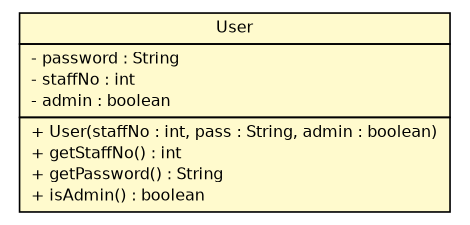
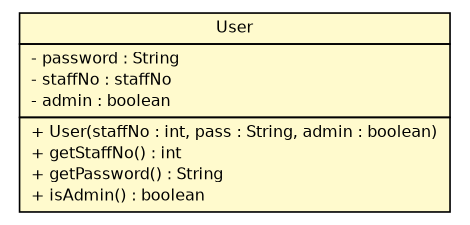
(83, 80) -> (102, 80)
